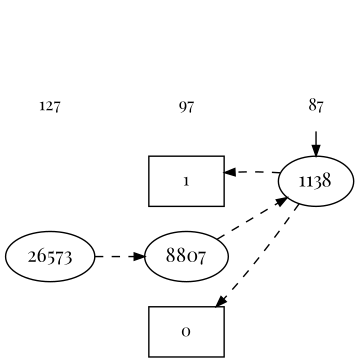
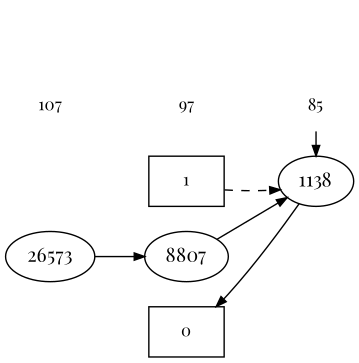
(50, 106) -> (50, 106)
(316, 106) -> (316, 106)
(258, 172) -> (247, 191)
(248, 221) -> (248, 221)
(263, 253) -> (263, 253)
(115, 257) -> (115, 257)
